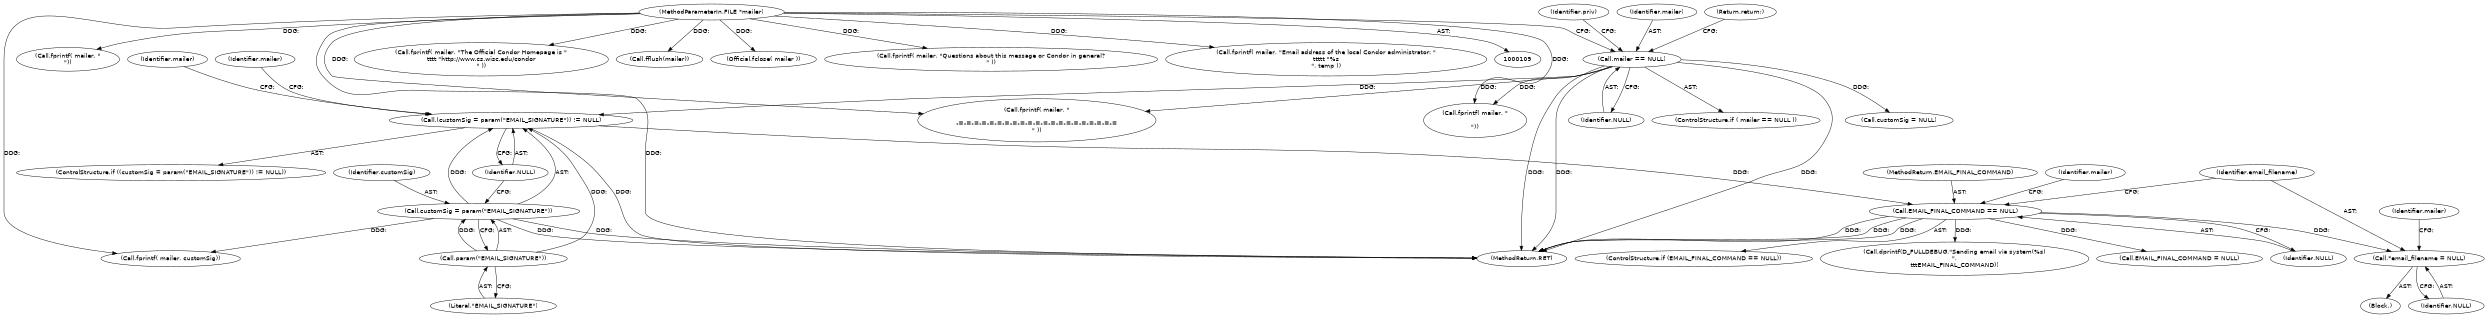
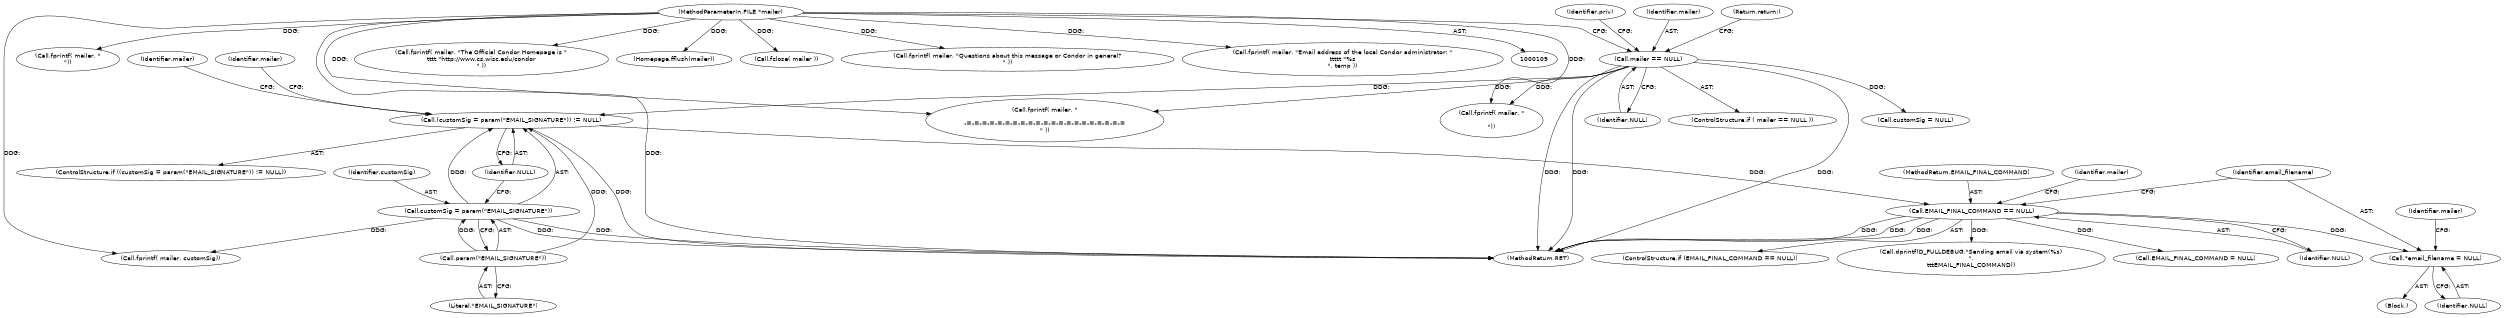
(660, 59) -> (674, 59)
(764, 59) -> (787, 59)
